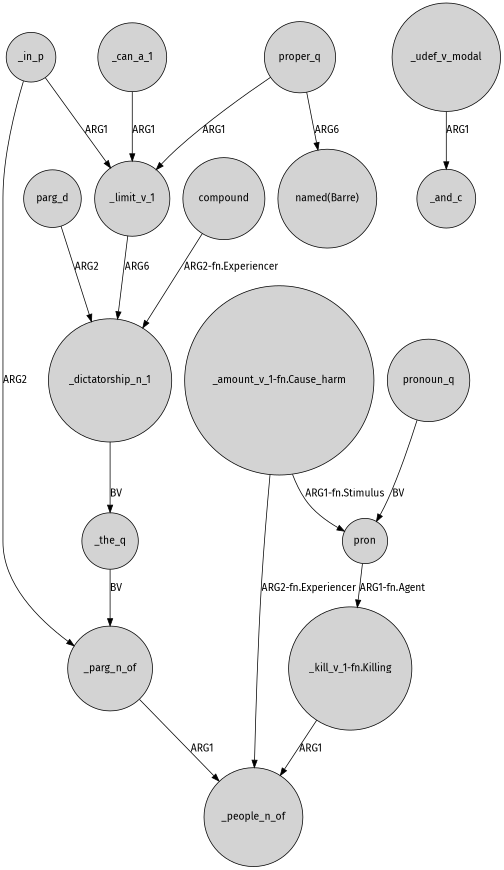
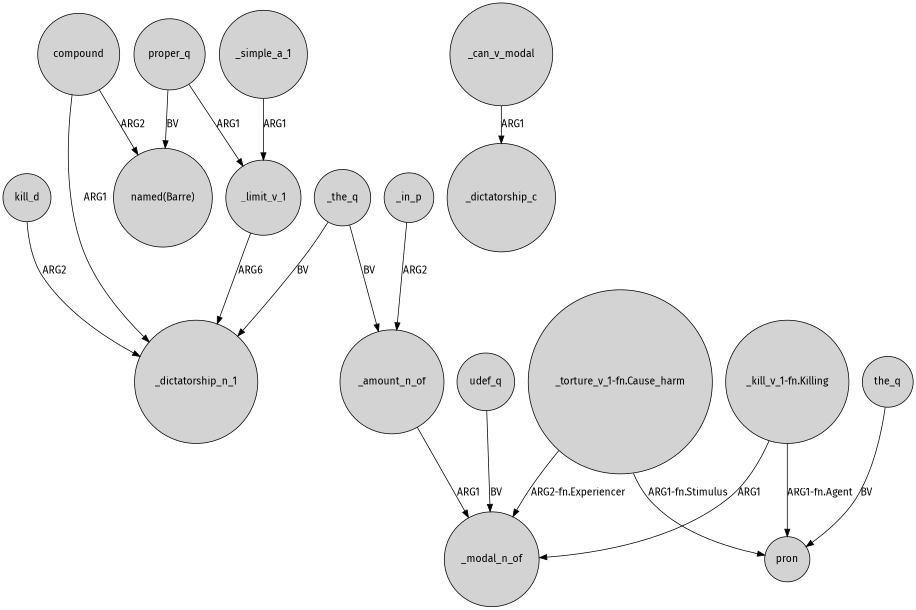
(132, 57) -> (263, 54)
(446, 57) -> (501, 54)
none -> (117, 119)
(76, 120) -> none
(327, 130) -> (173, 125)
(52, 199) -> (27, 198)
(446, 199) -> (501, 198)
(231, 267) -> (95, 198)
(279, 380) -> (620, 382)
(429, 380) -> (888, 382)
none -> (486, 382)
(110, 473) -> (287, 278)
(360, 582) -> (787, 486)
(110, 668) -> (392, 382)
(253, 817) -> (492, 559)
